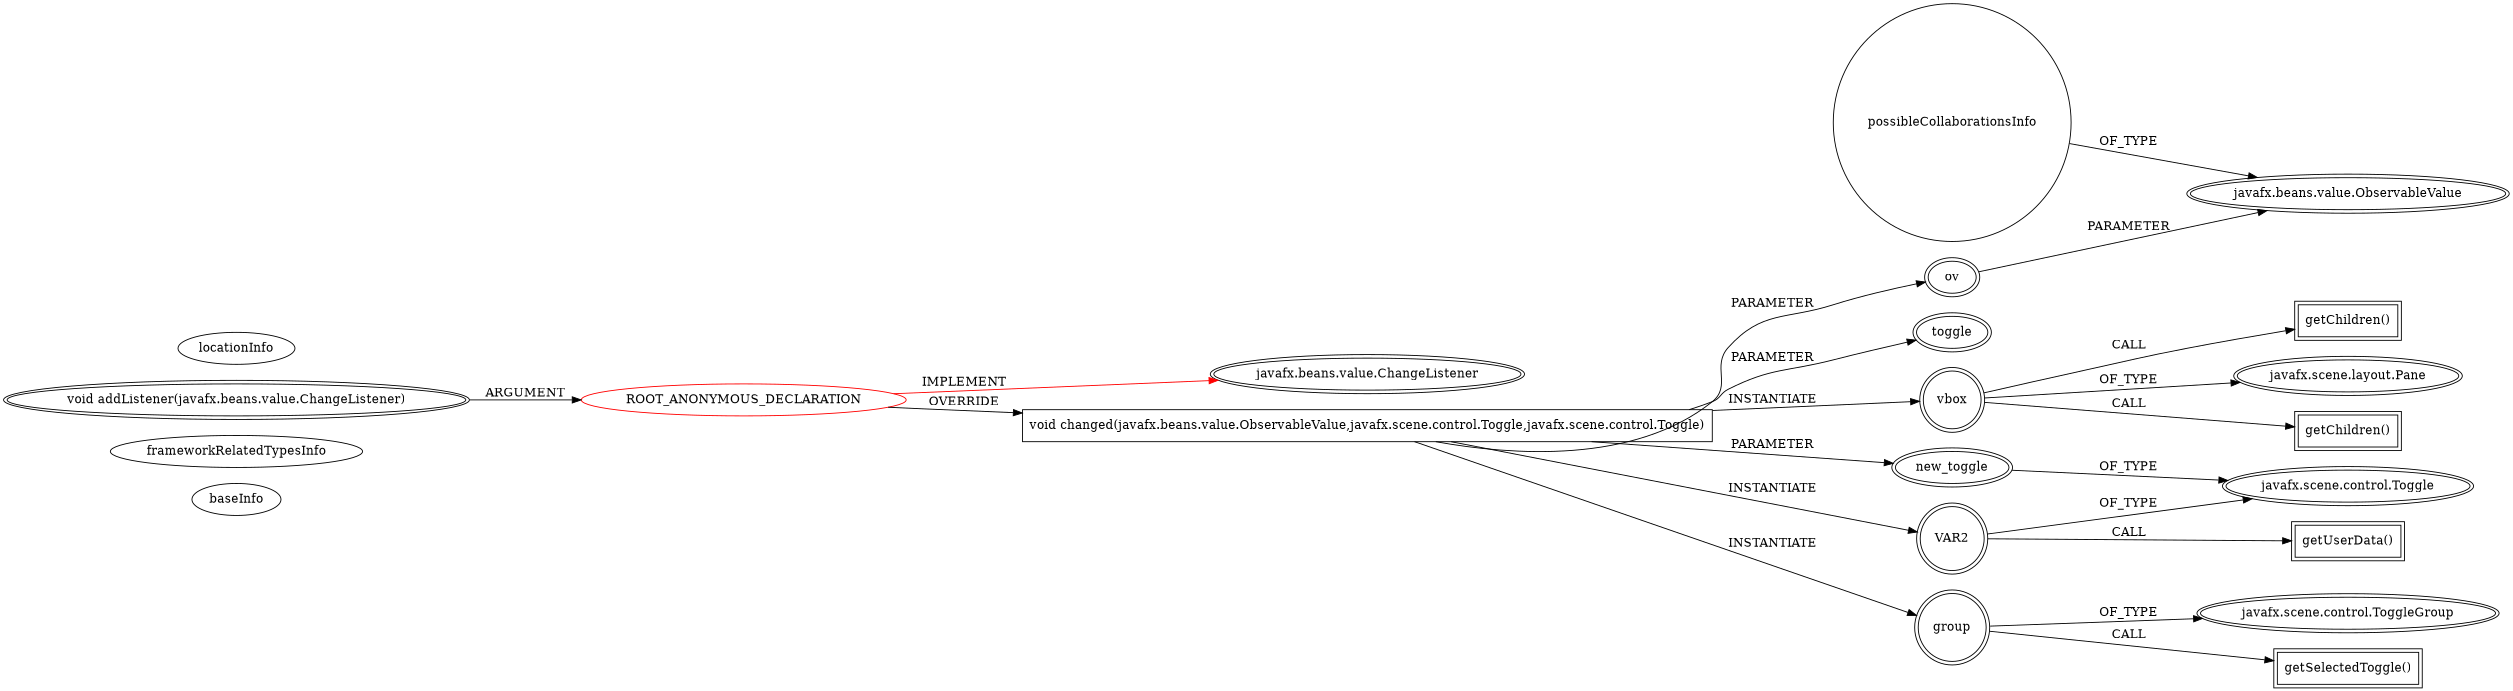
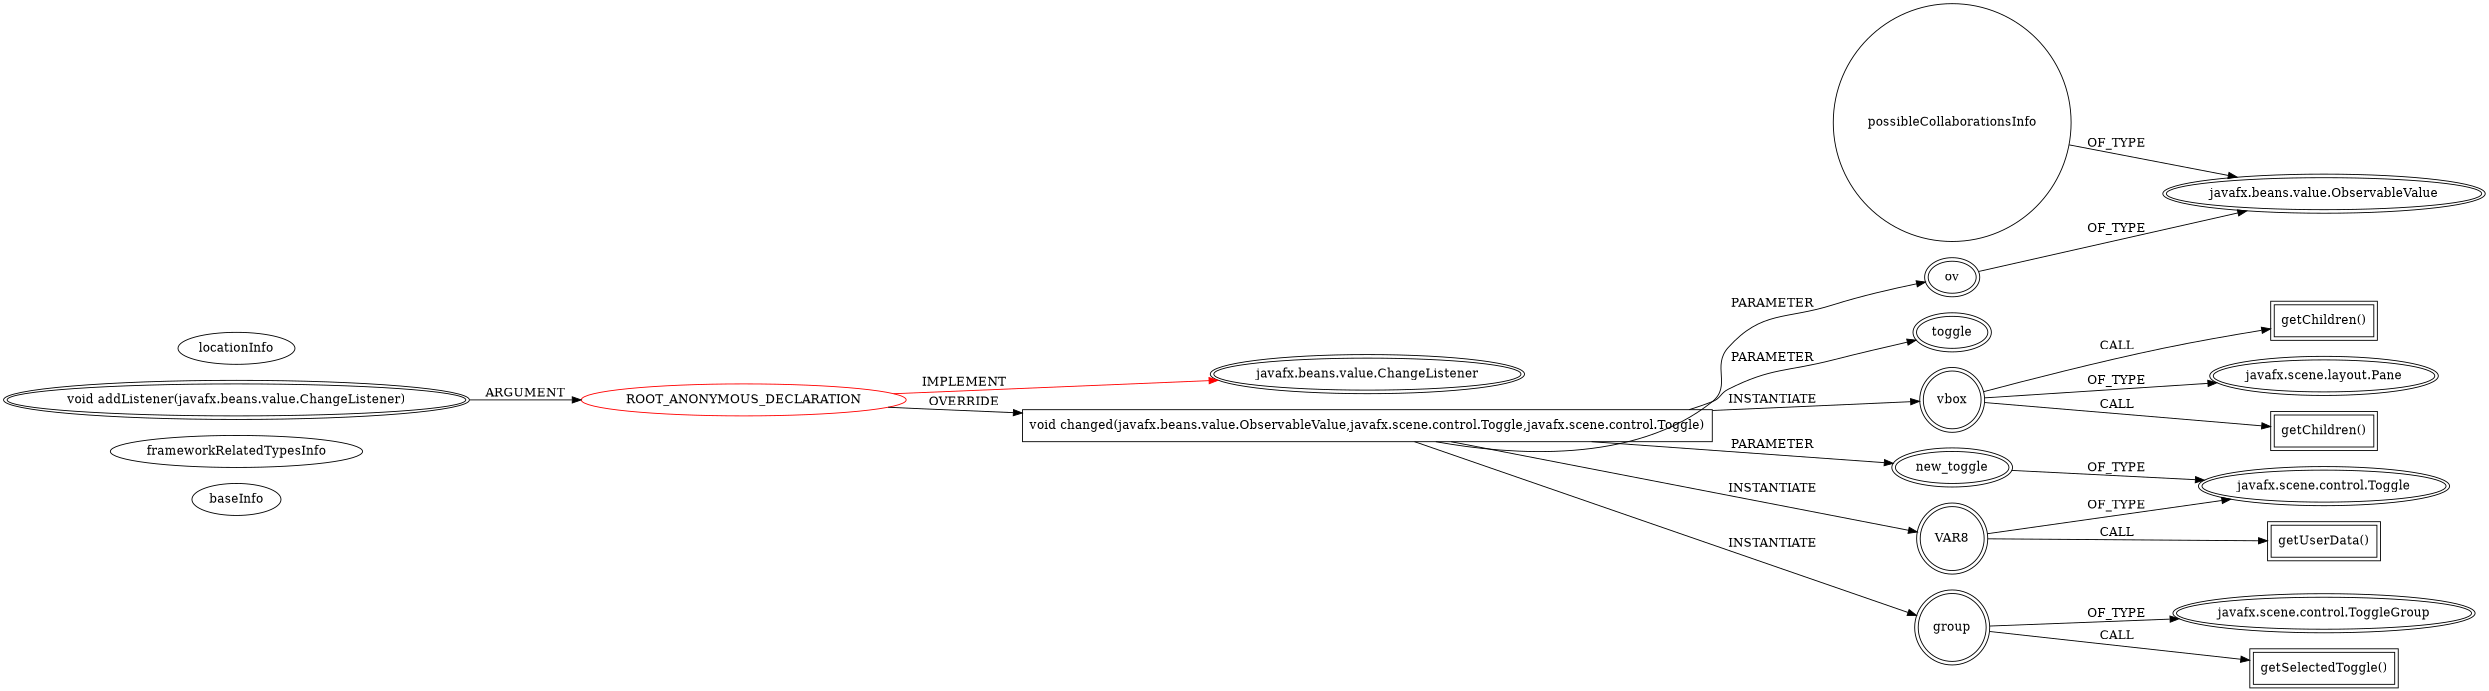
(2129, 227) -> (2117, 229)
(1952, 539) -> (1952, 539)
